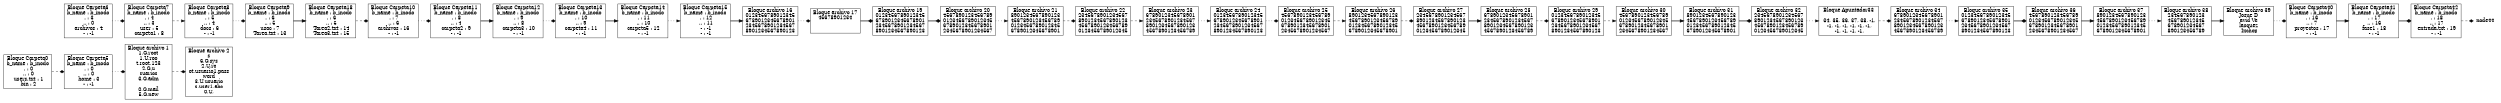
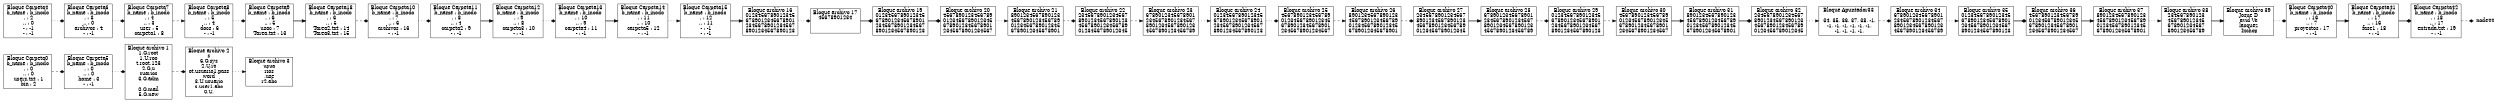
none -> (28, 21)
none -> (269, 72)
